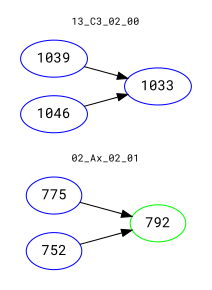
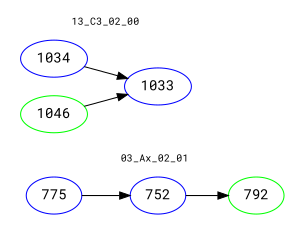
(54, 59) -> (54, 59)
(54, 114) -> (54, 114)
(106, 159) -> (155, 159)
(101, 208) -> (101, 196)
